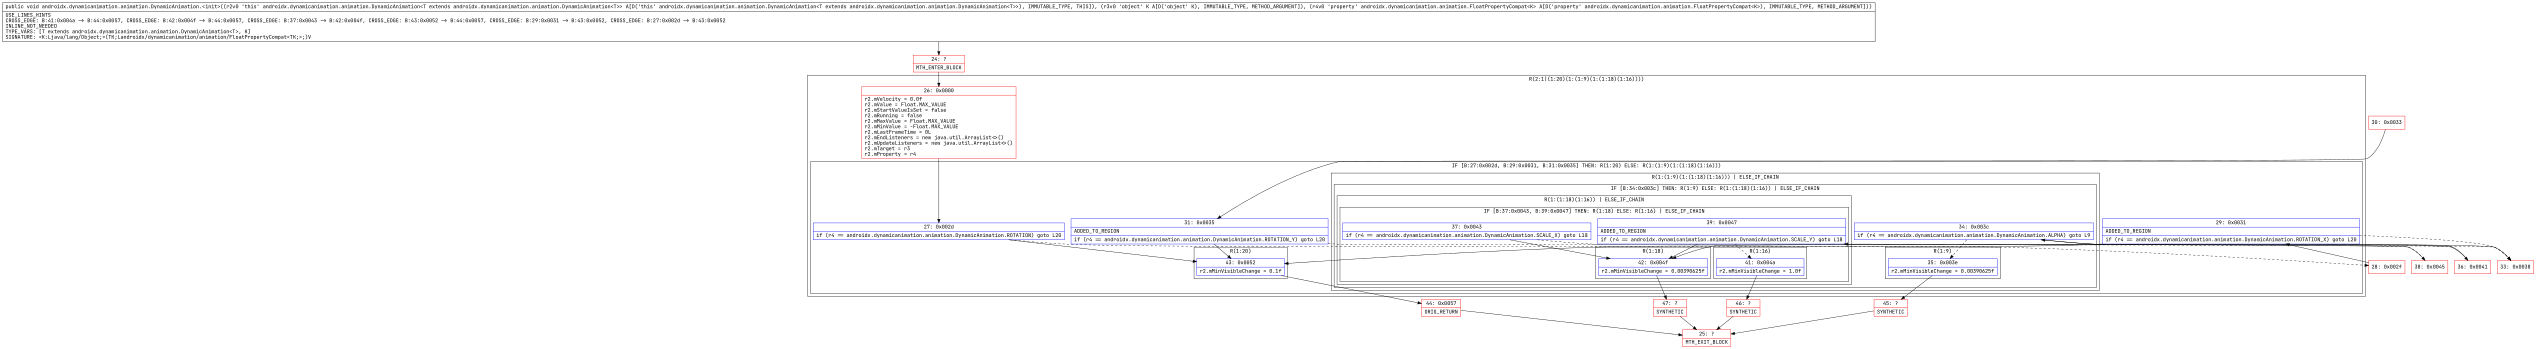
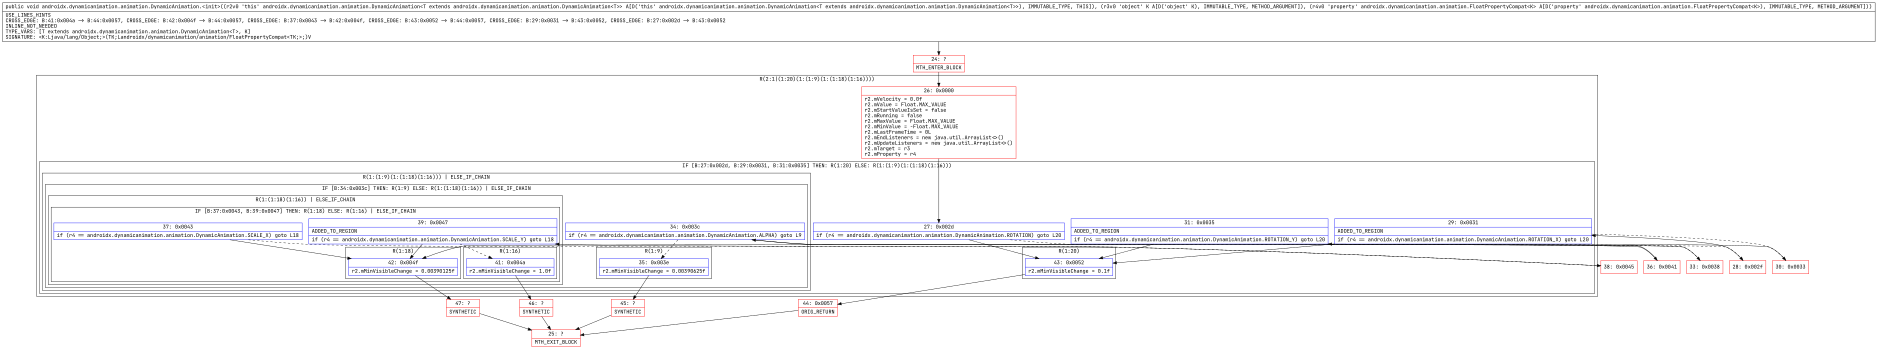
(2436, 240) -> (1690, 238)
(1653, 271) -> (403, 271)
